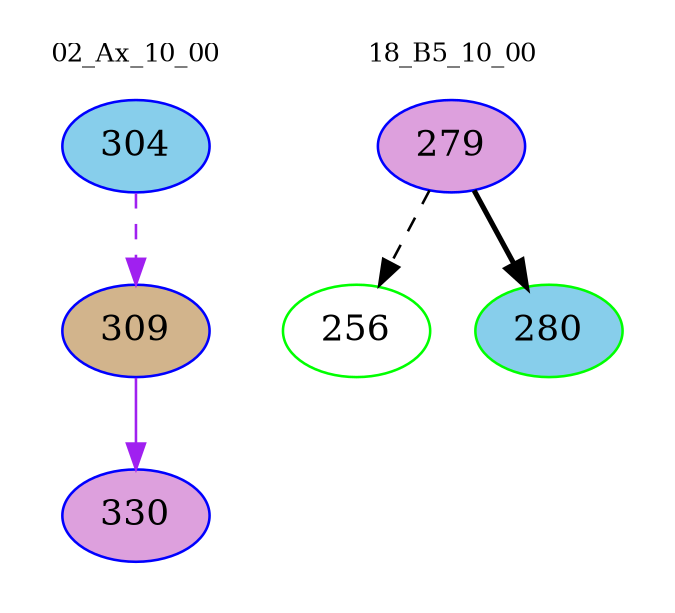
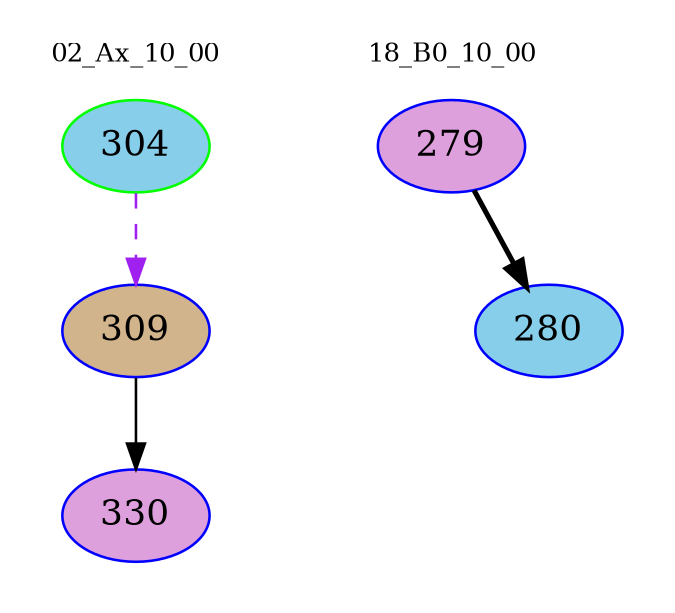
(453, 55) -> (453, 55)
(136, 146) -> (136, 146)
(357, 331) -> none
(549, 331) -> (549, 331)
(136, 411) -> (136, 411)
